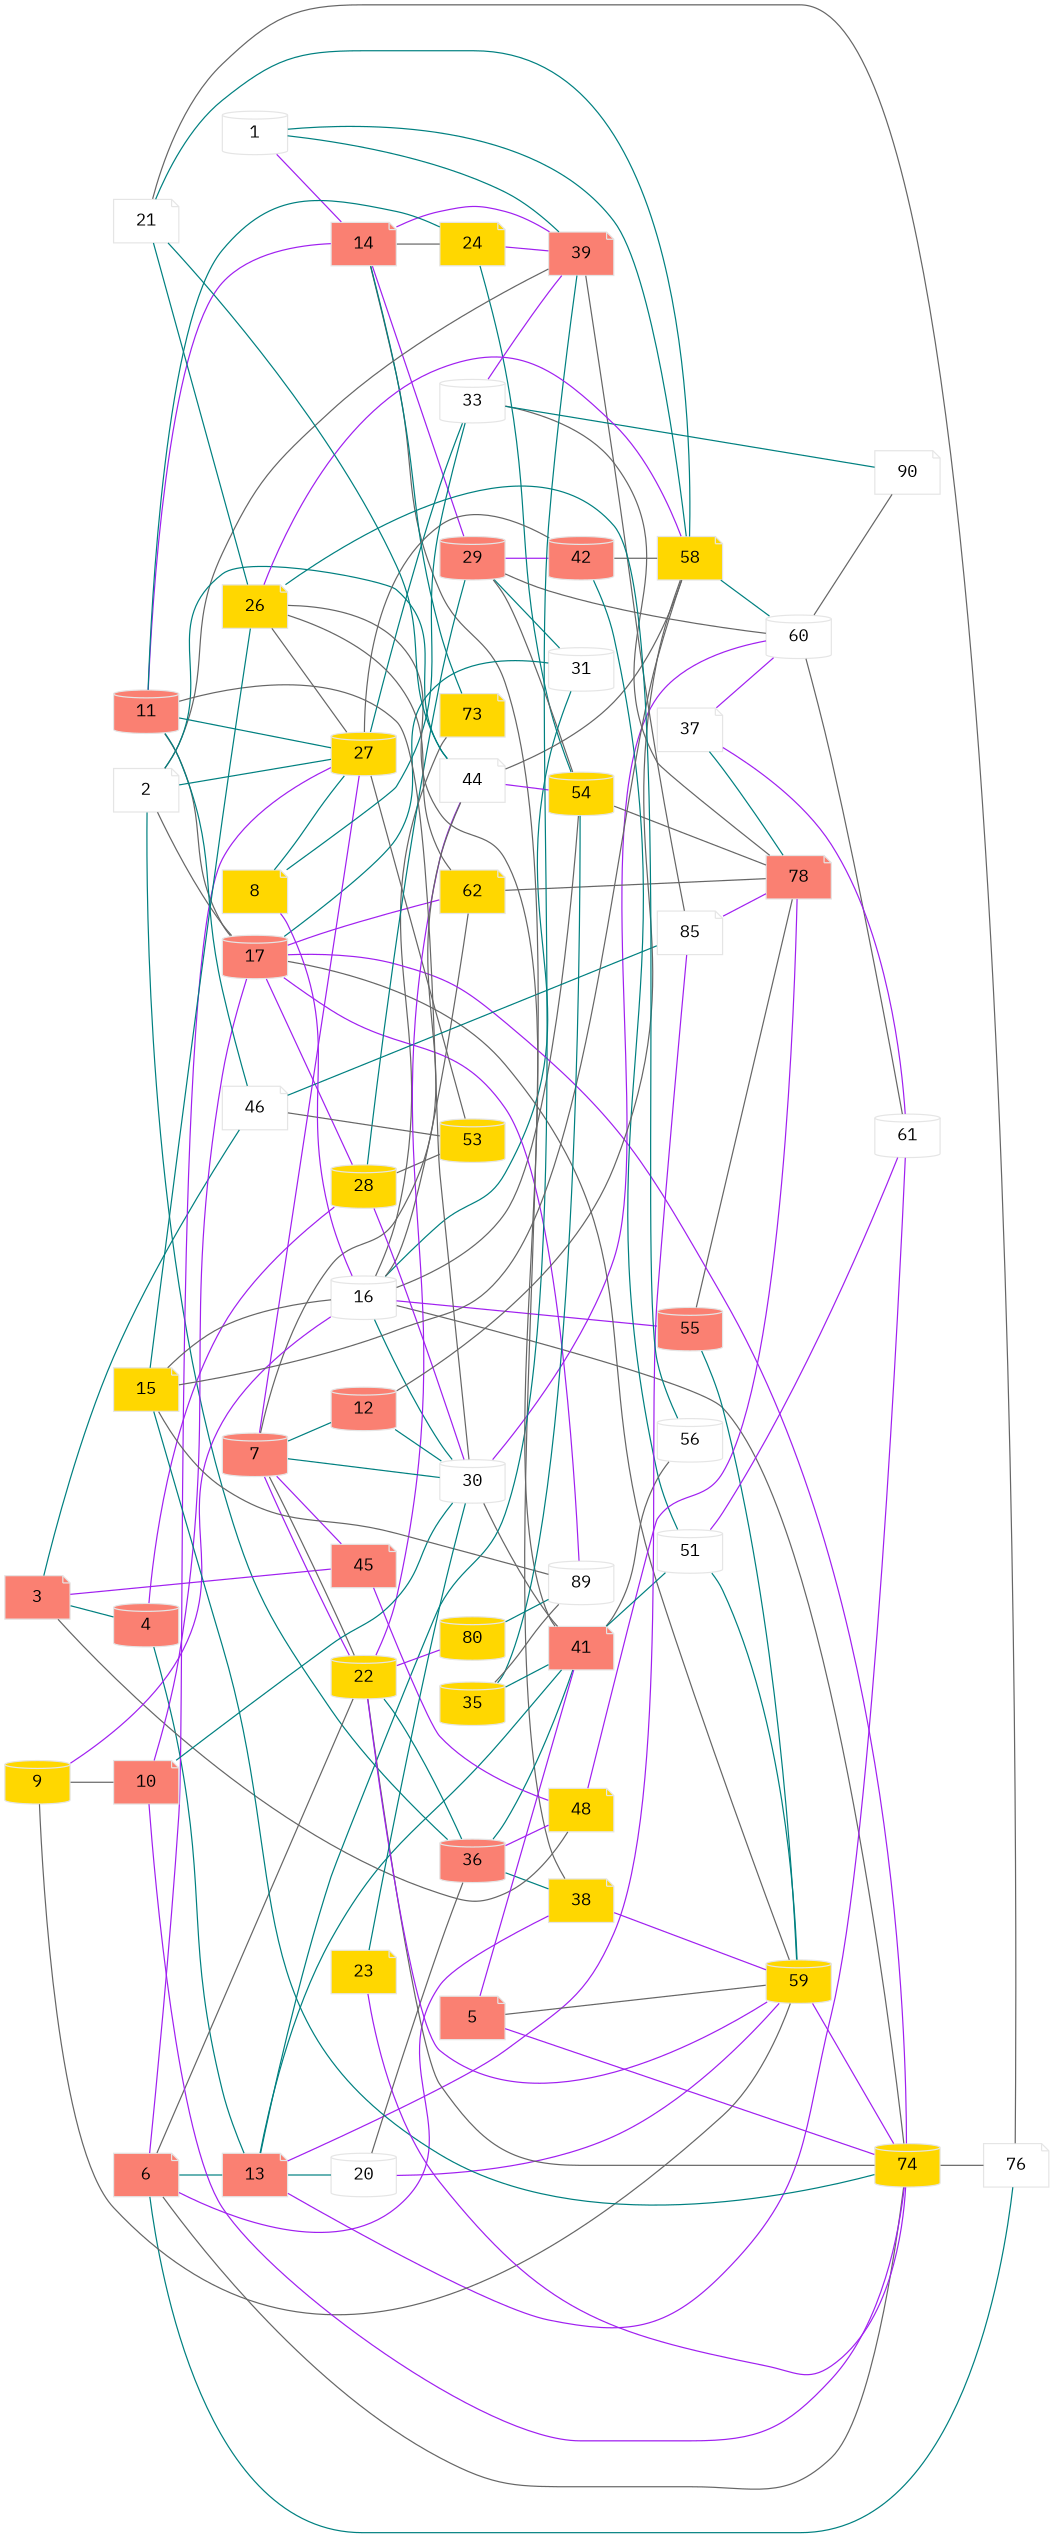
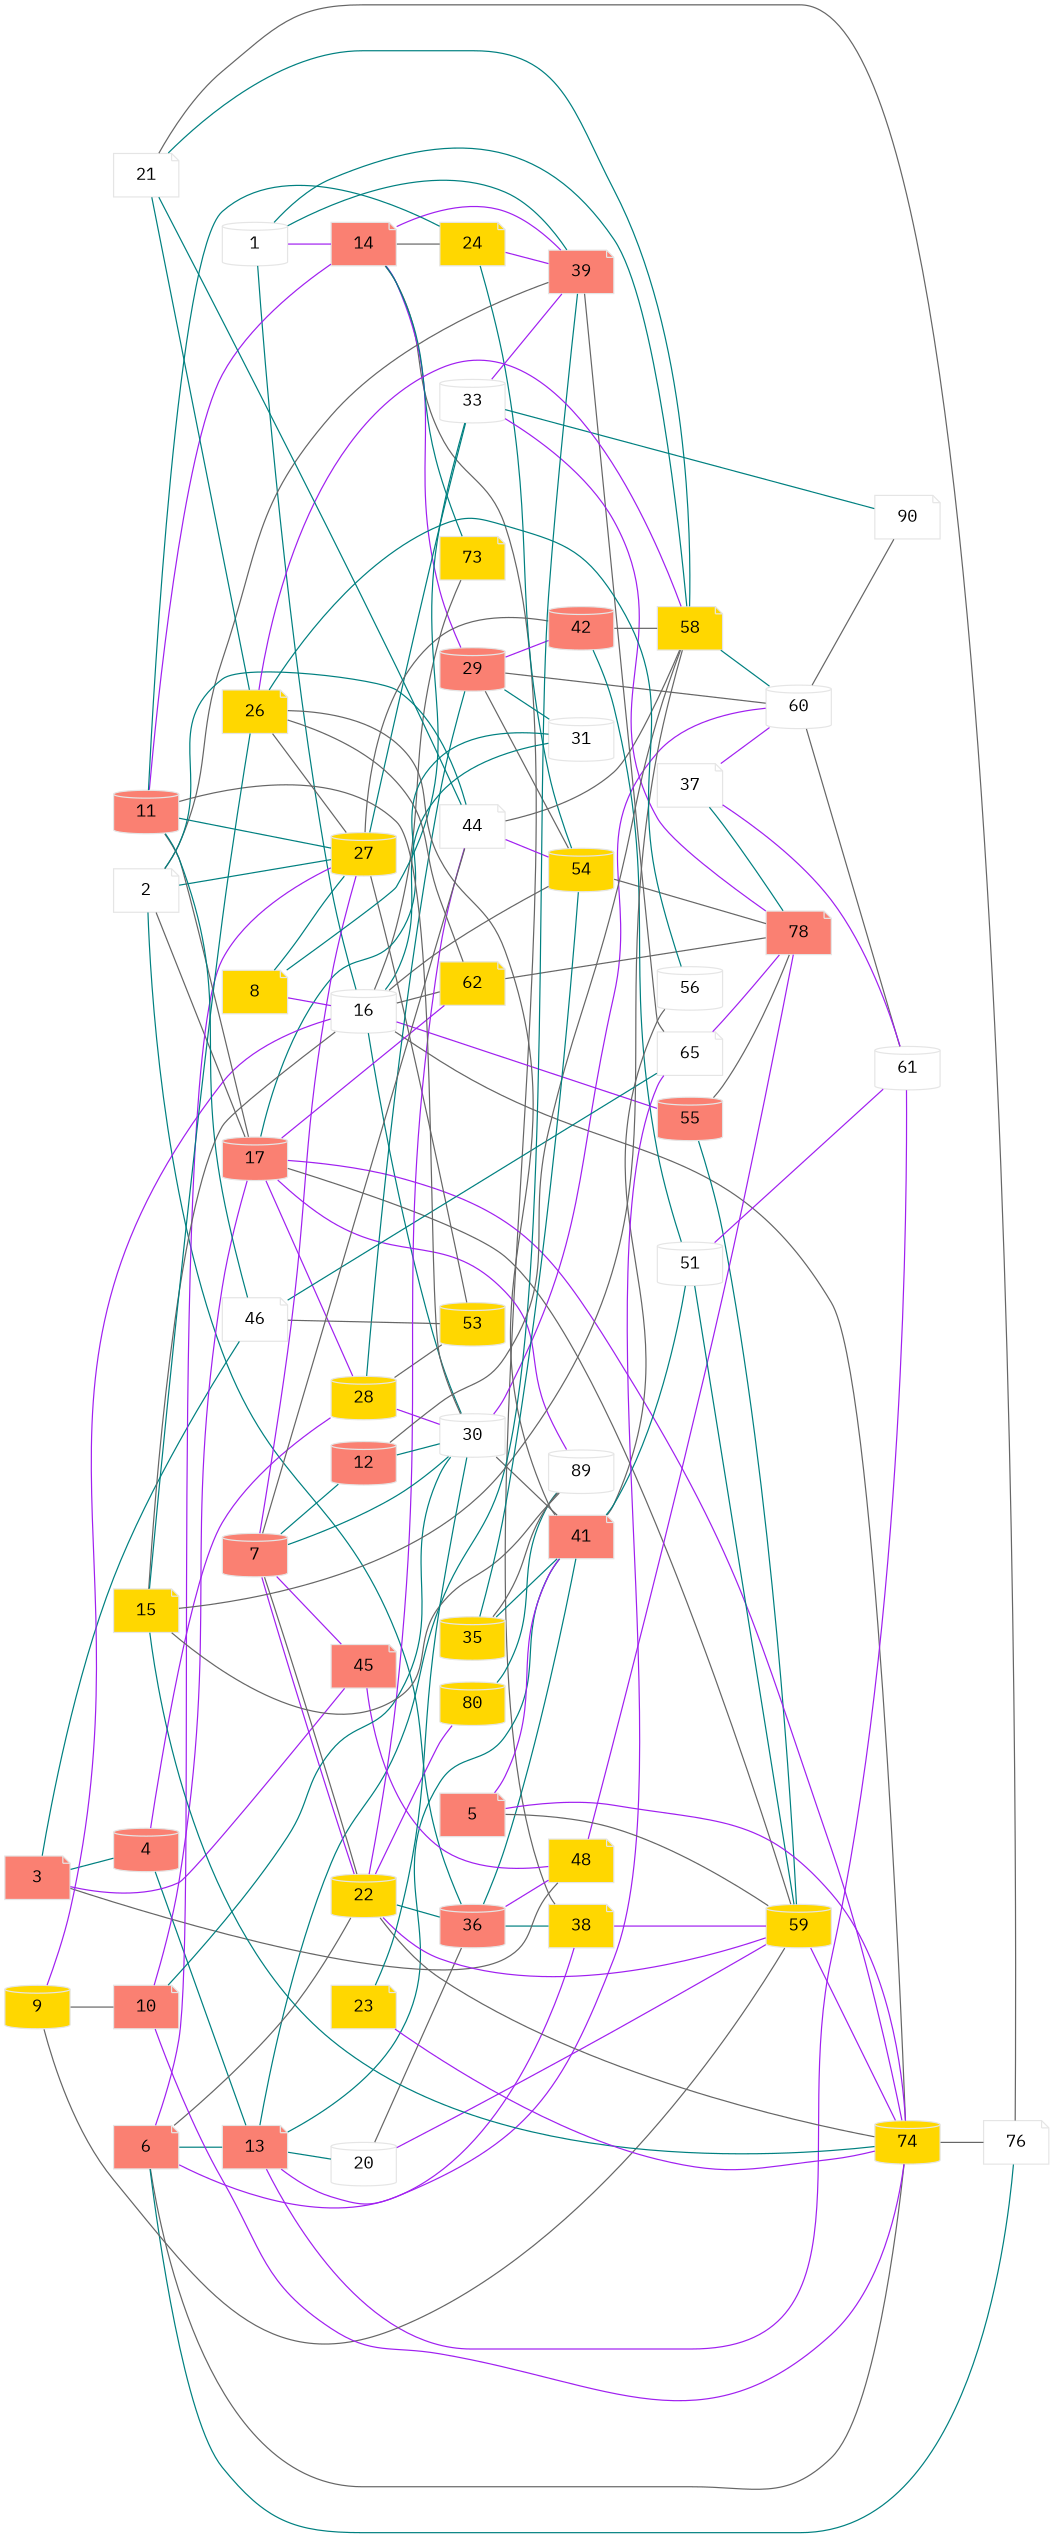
(643, 593) -> (636, 666)
none -> (293, 630)
(690, 933) -> (690, 1054)
